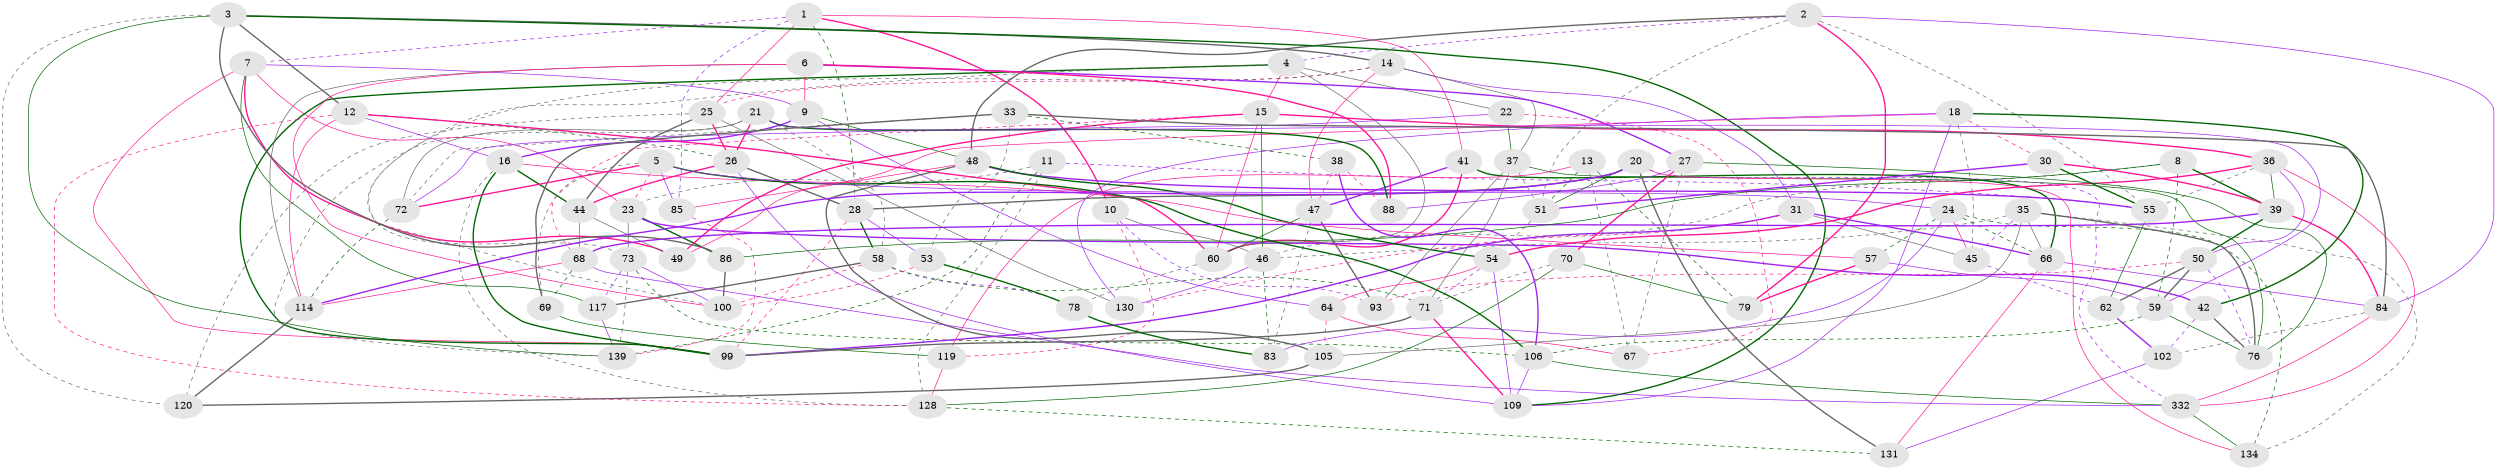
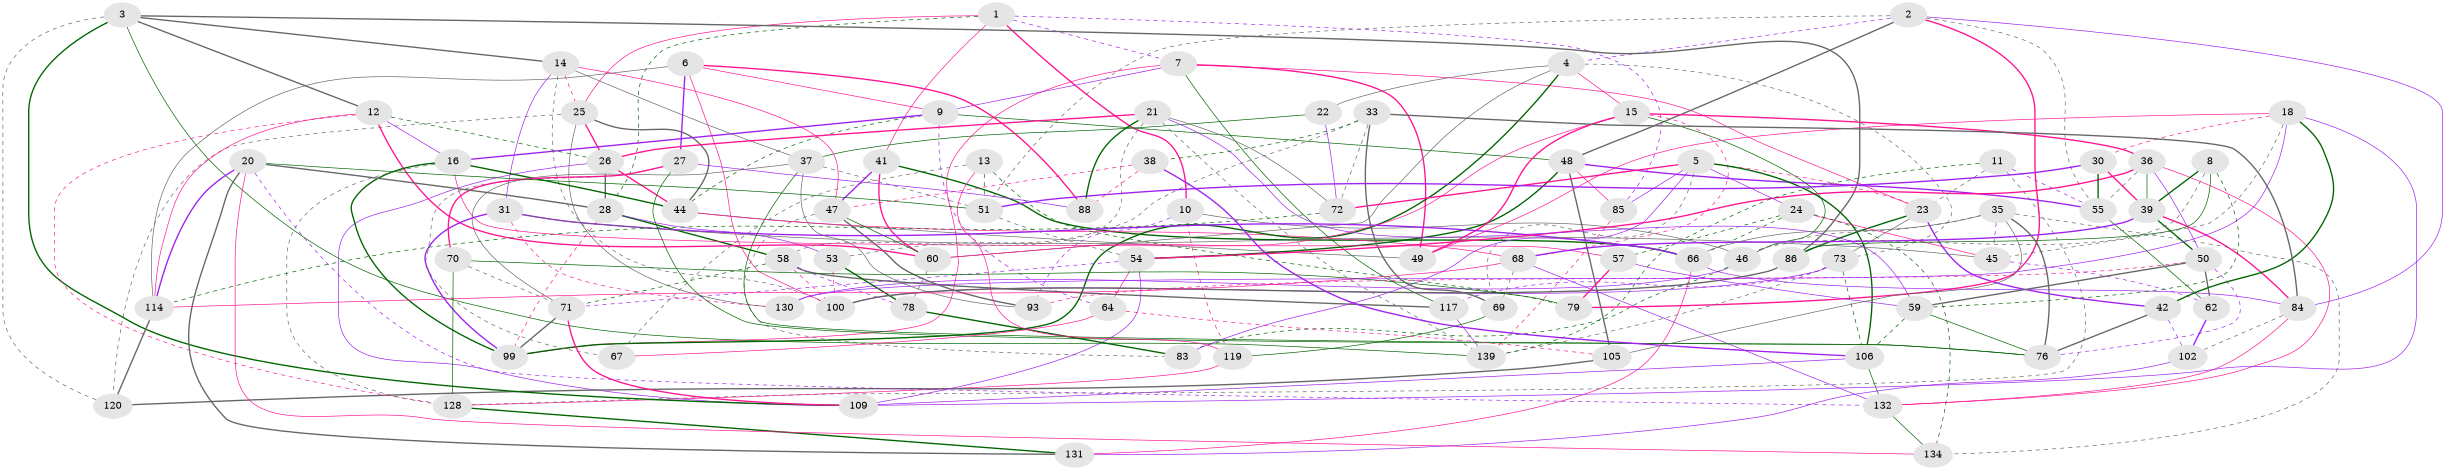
none -> (801, 142)
(1754, 210) -> none
(1019, 221) -> (998, 260)
(560, 287) -> (1509, 284)
(1577, 335) -> (1462, 259)
(2181, 406) -> (1883, 406)
(1409, 431) -> (690, 425)
